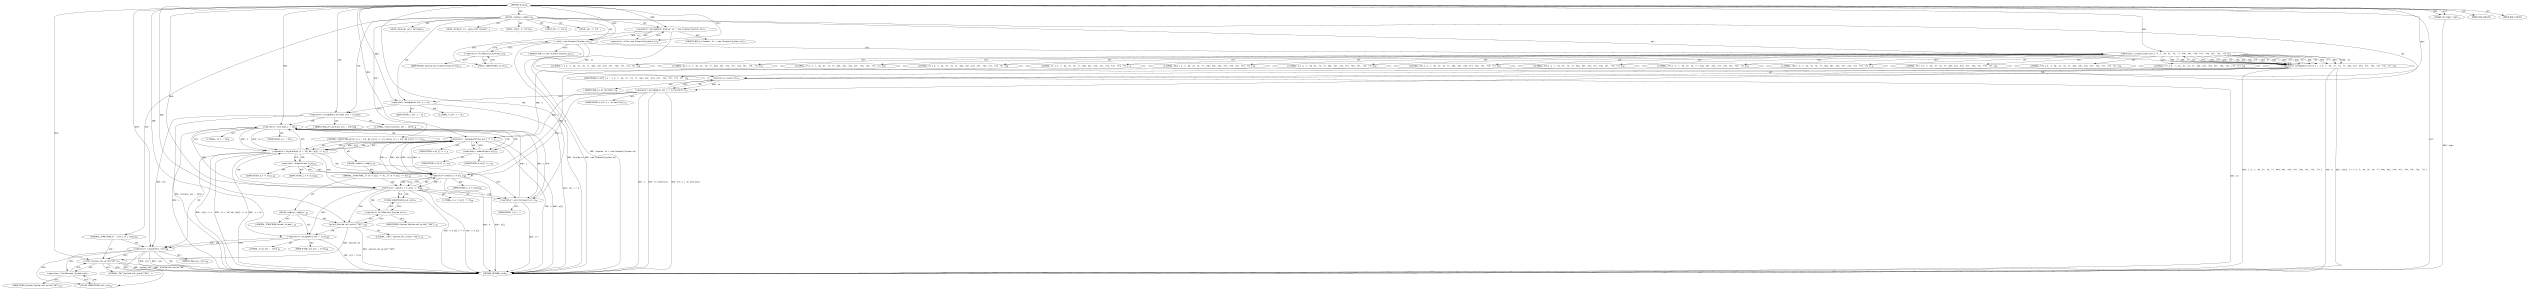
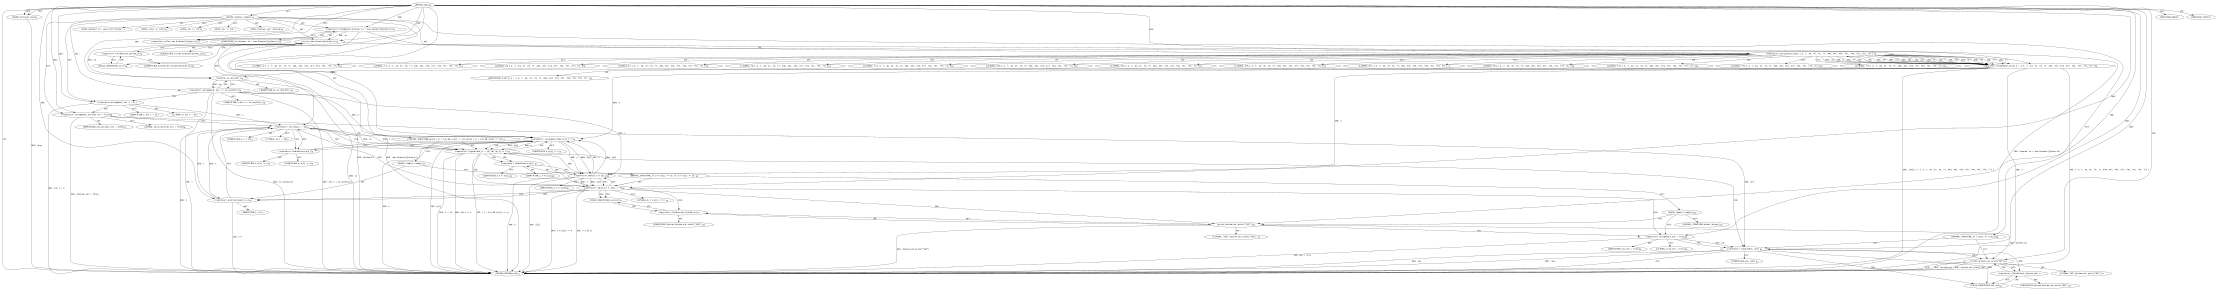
none -> (207, 113)
